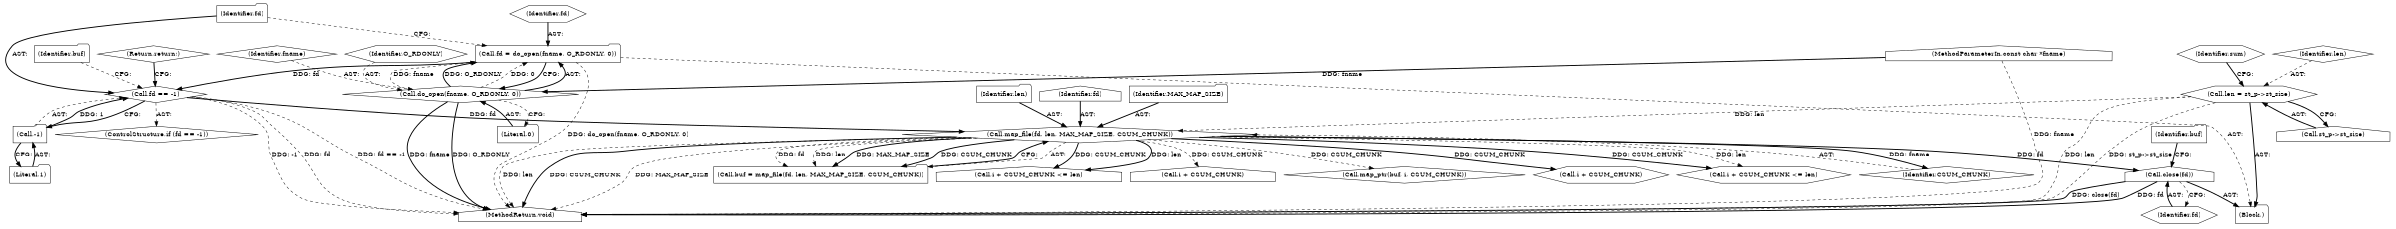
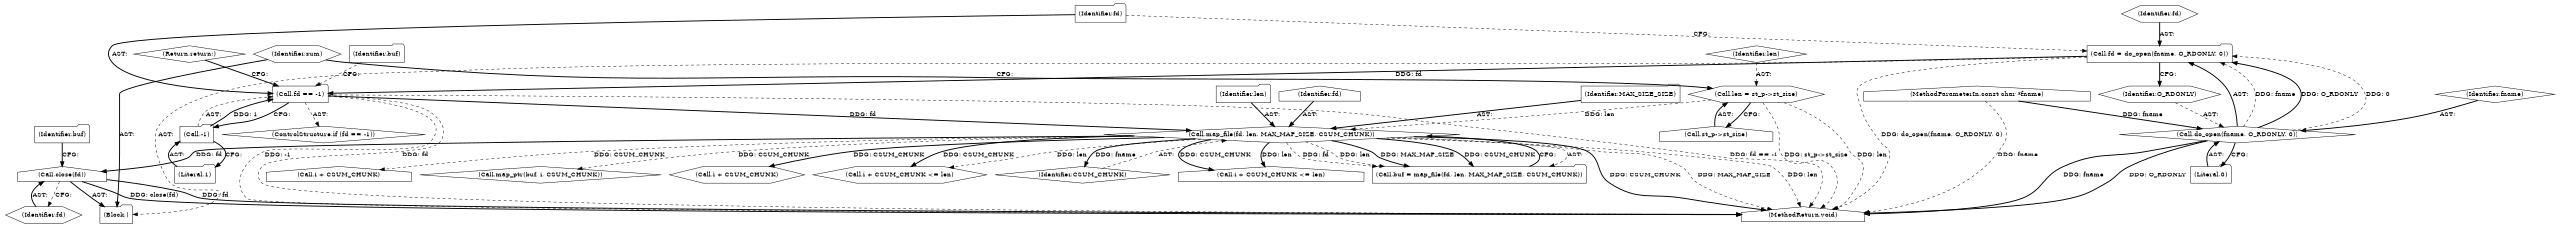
(349, 79) -> (2393, 121)
(530, 81) -> (2160, 72)
(156, 94) -> (300, 94)
(1178, 94) -> (1631, 94)
(519, 106) -> (2231, 154)
(2254, 152) -> (140, 85)
